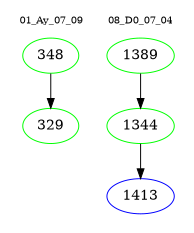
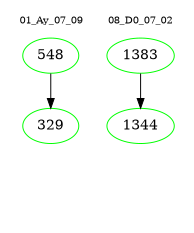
(141, 21) -> (141, 21)
(51, 56) -> (51, 56)
(141, 56) -> (141, 56)
(141, 196) -> none
